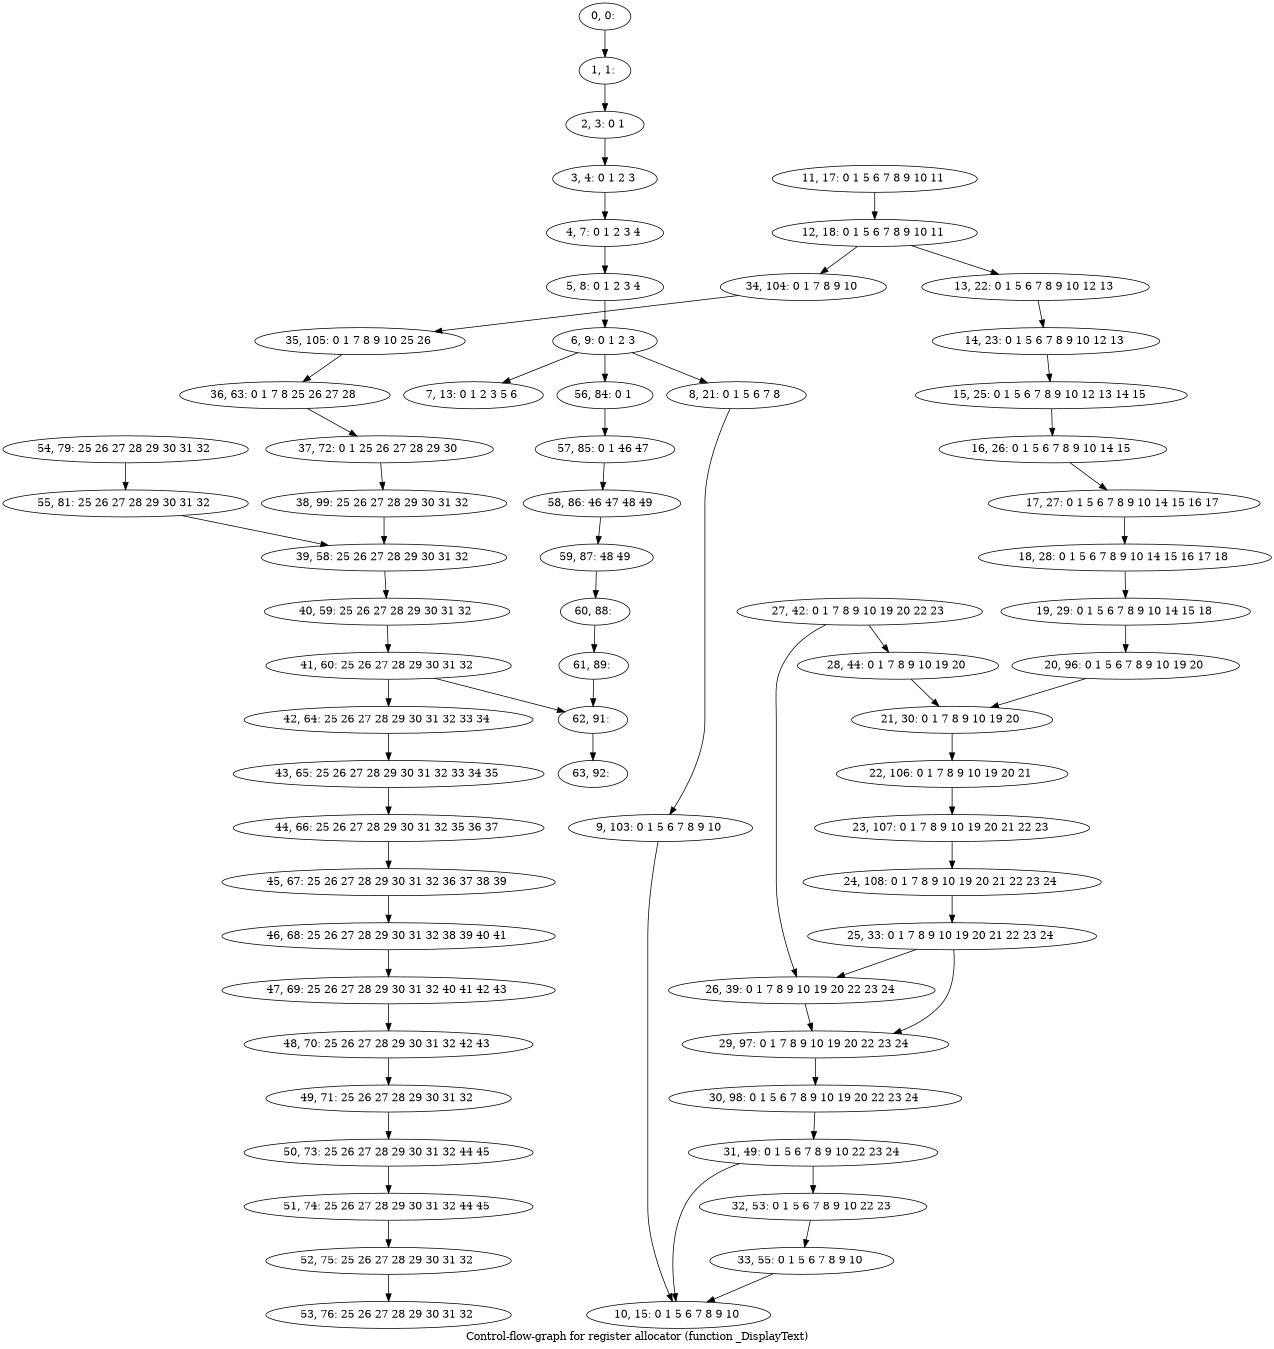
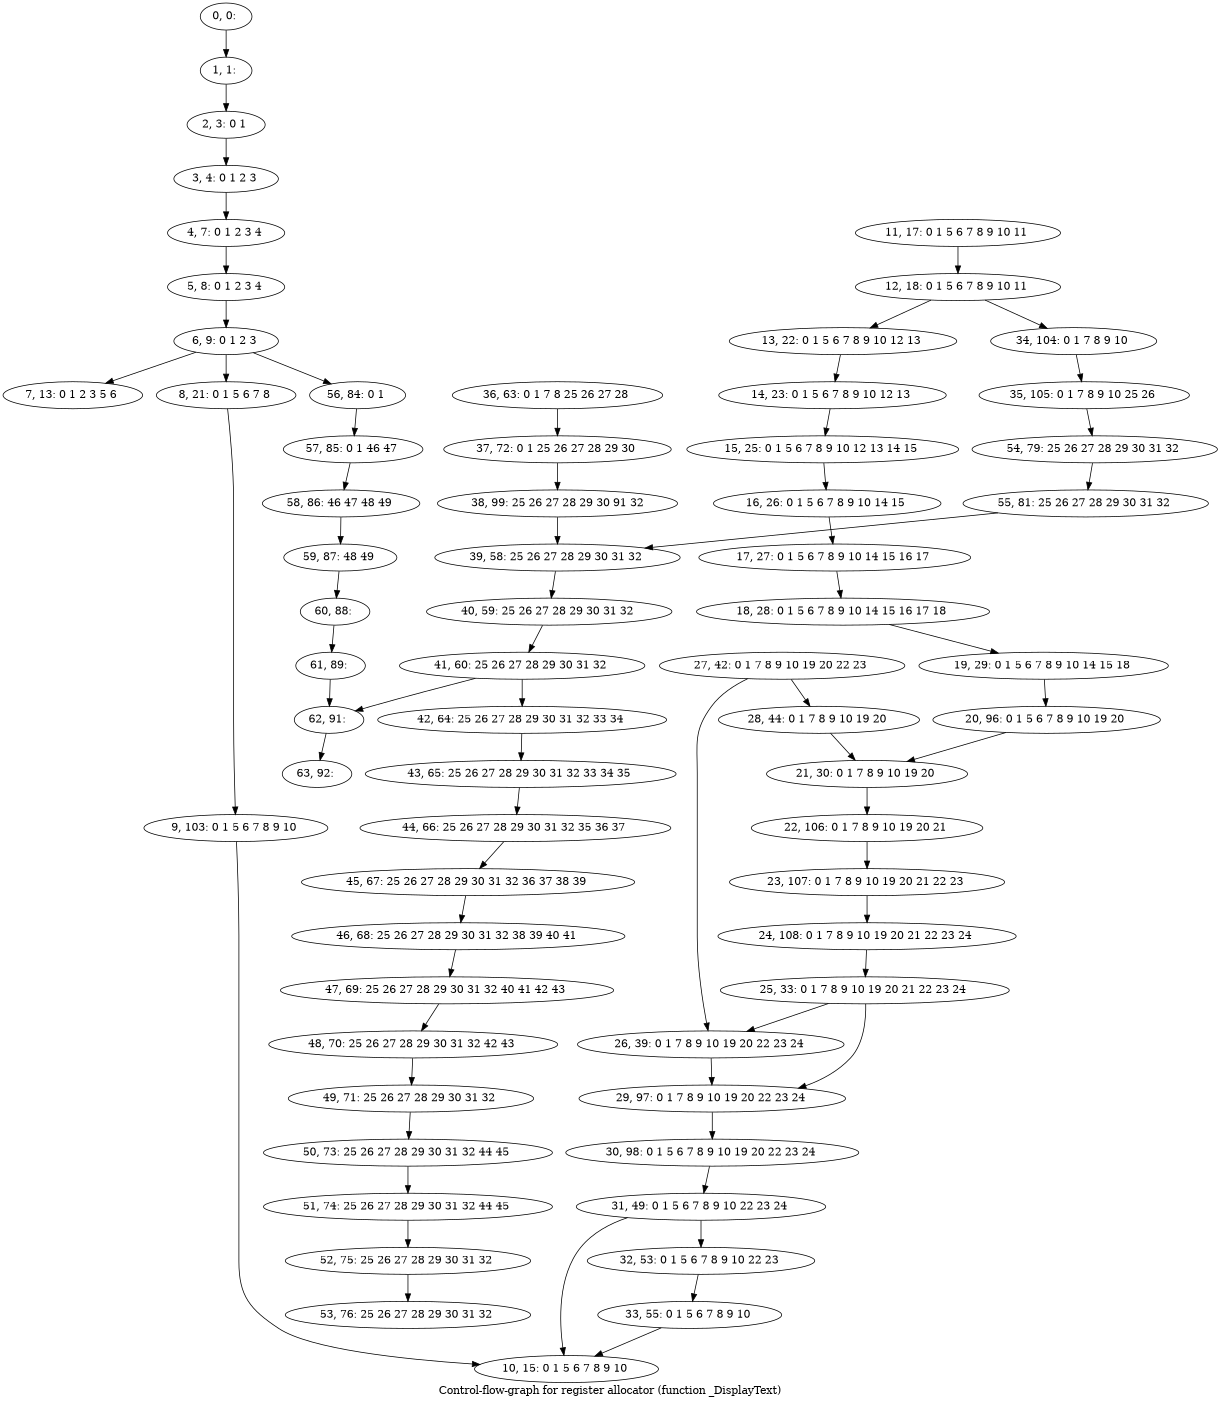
(326, 366) -> (1089, 419)
(384, 503) -> (557, 503)
